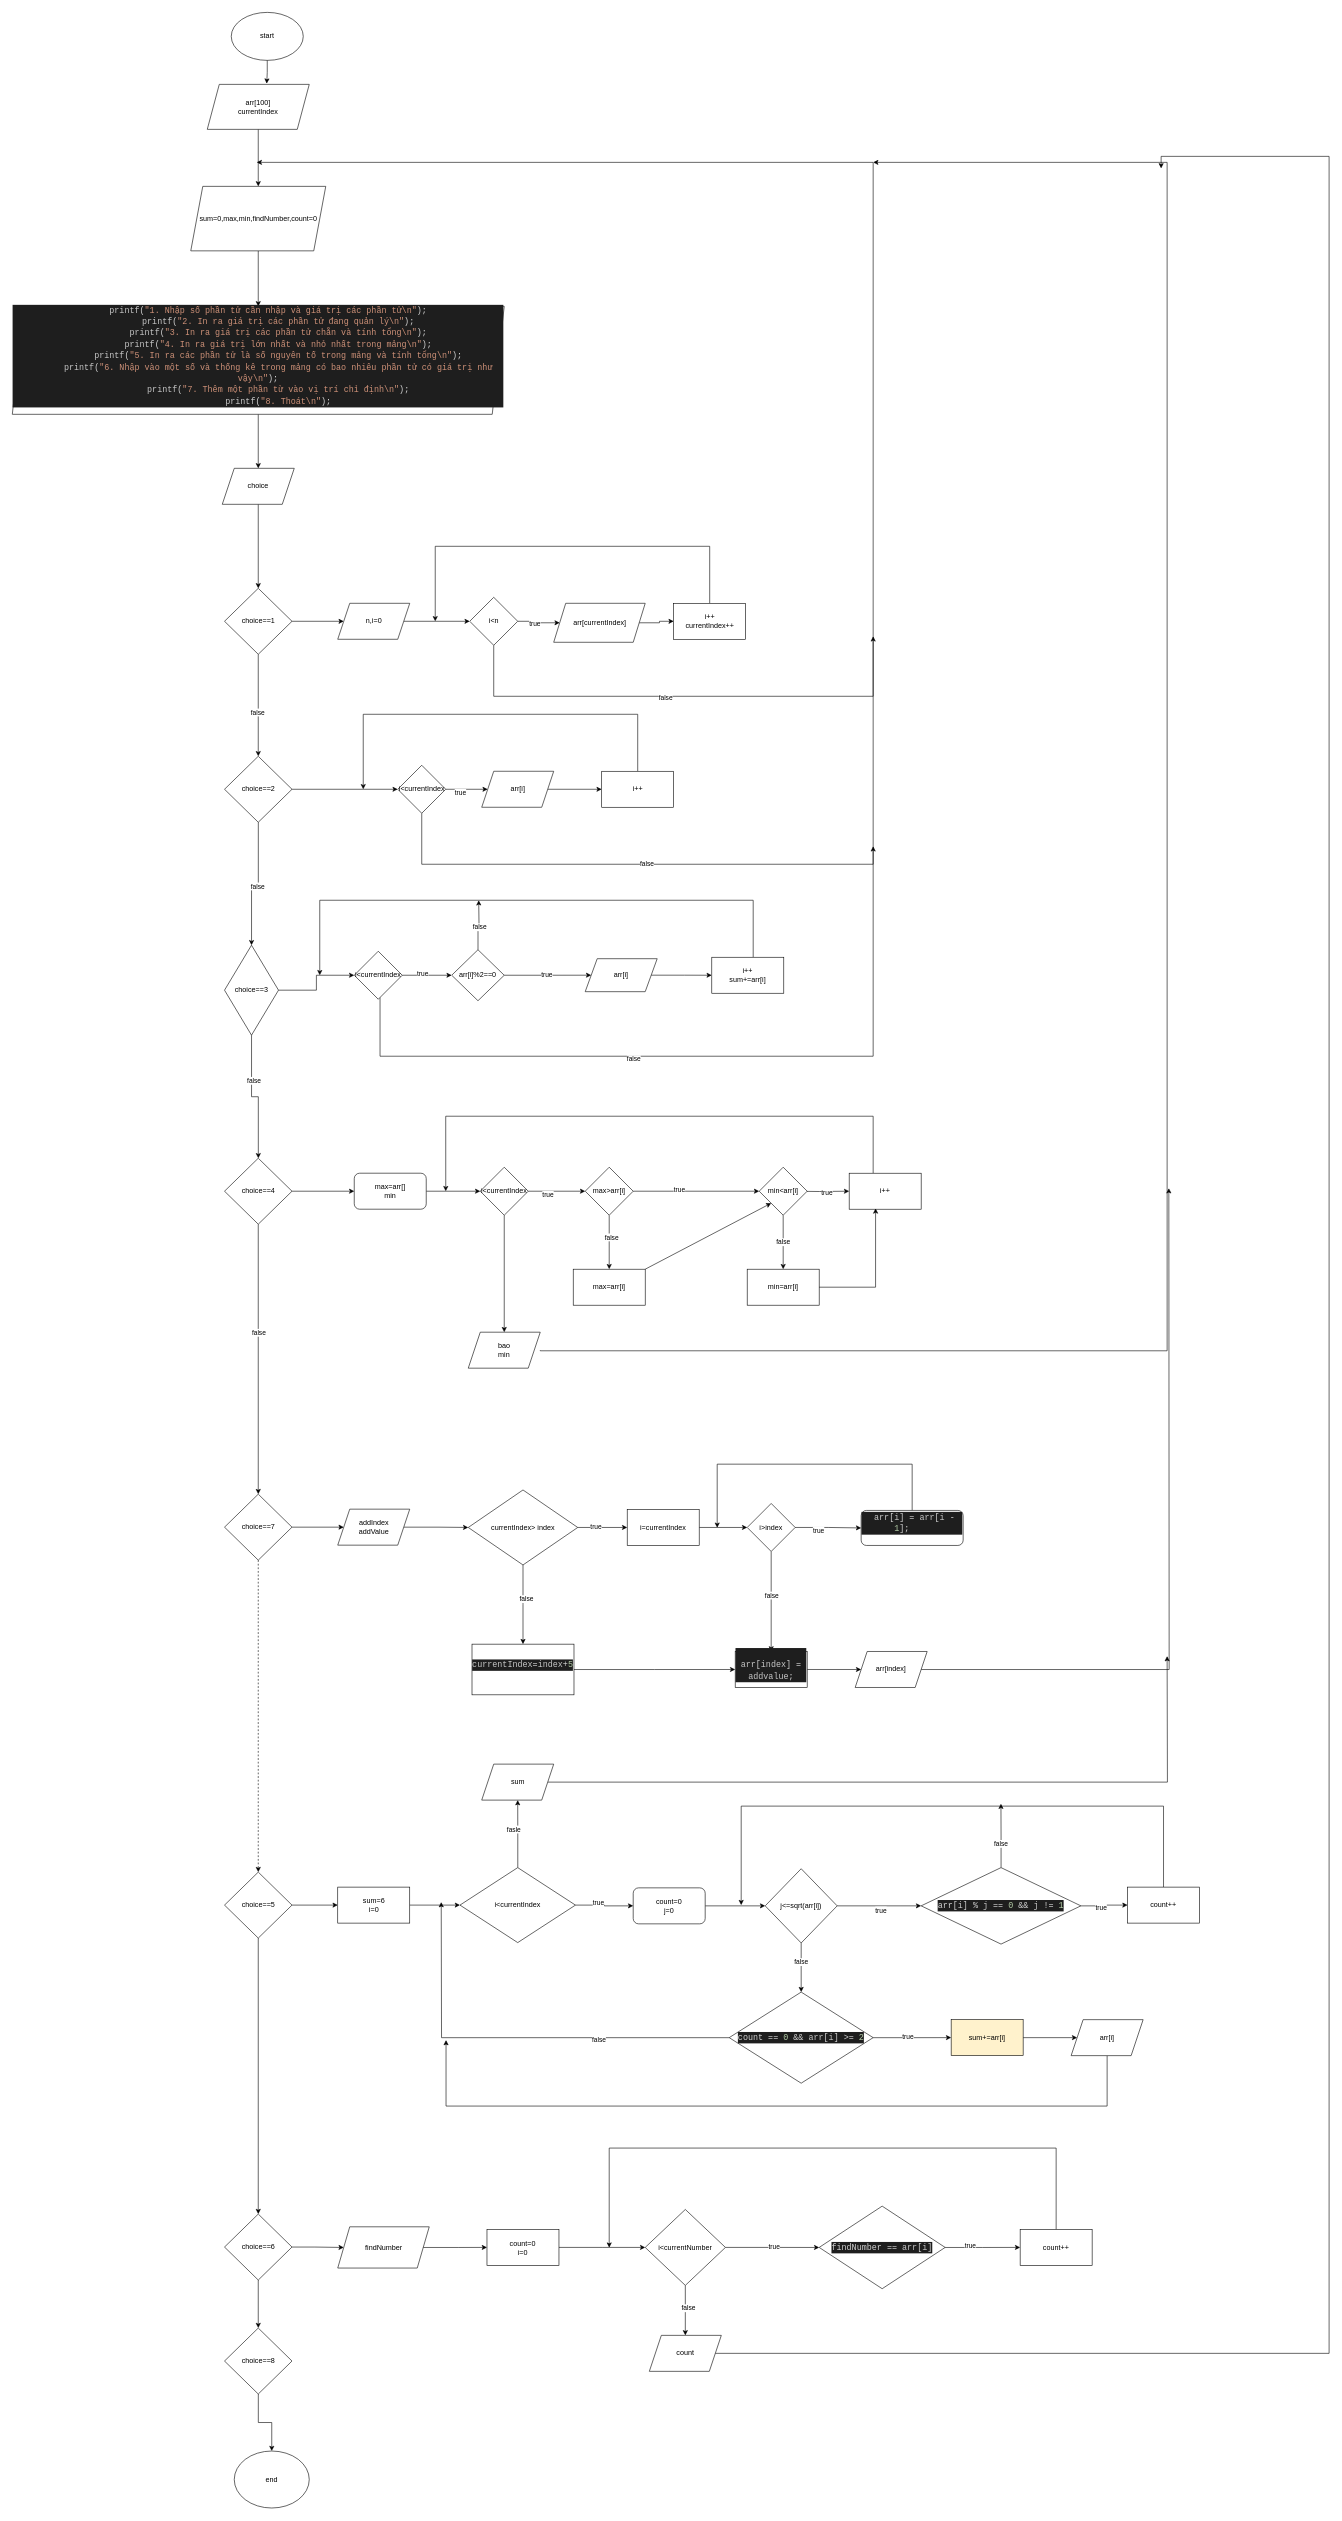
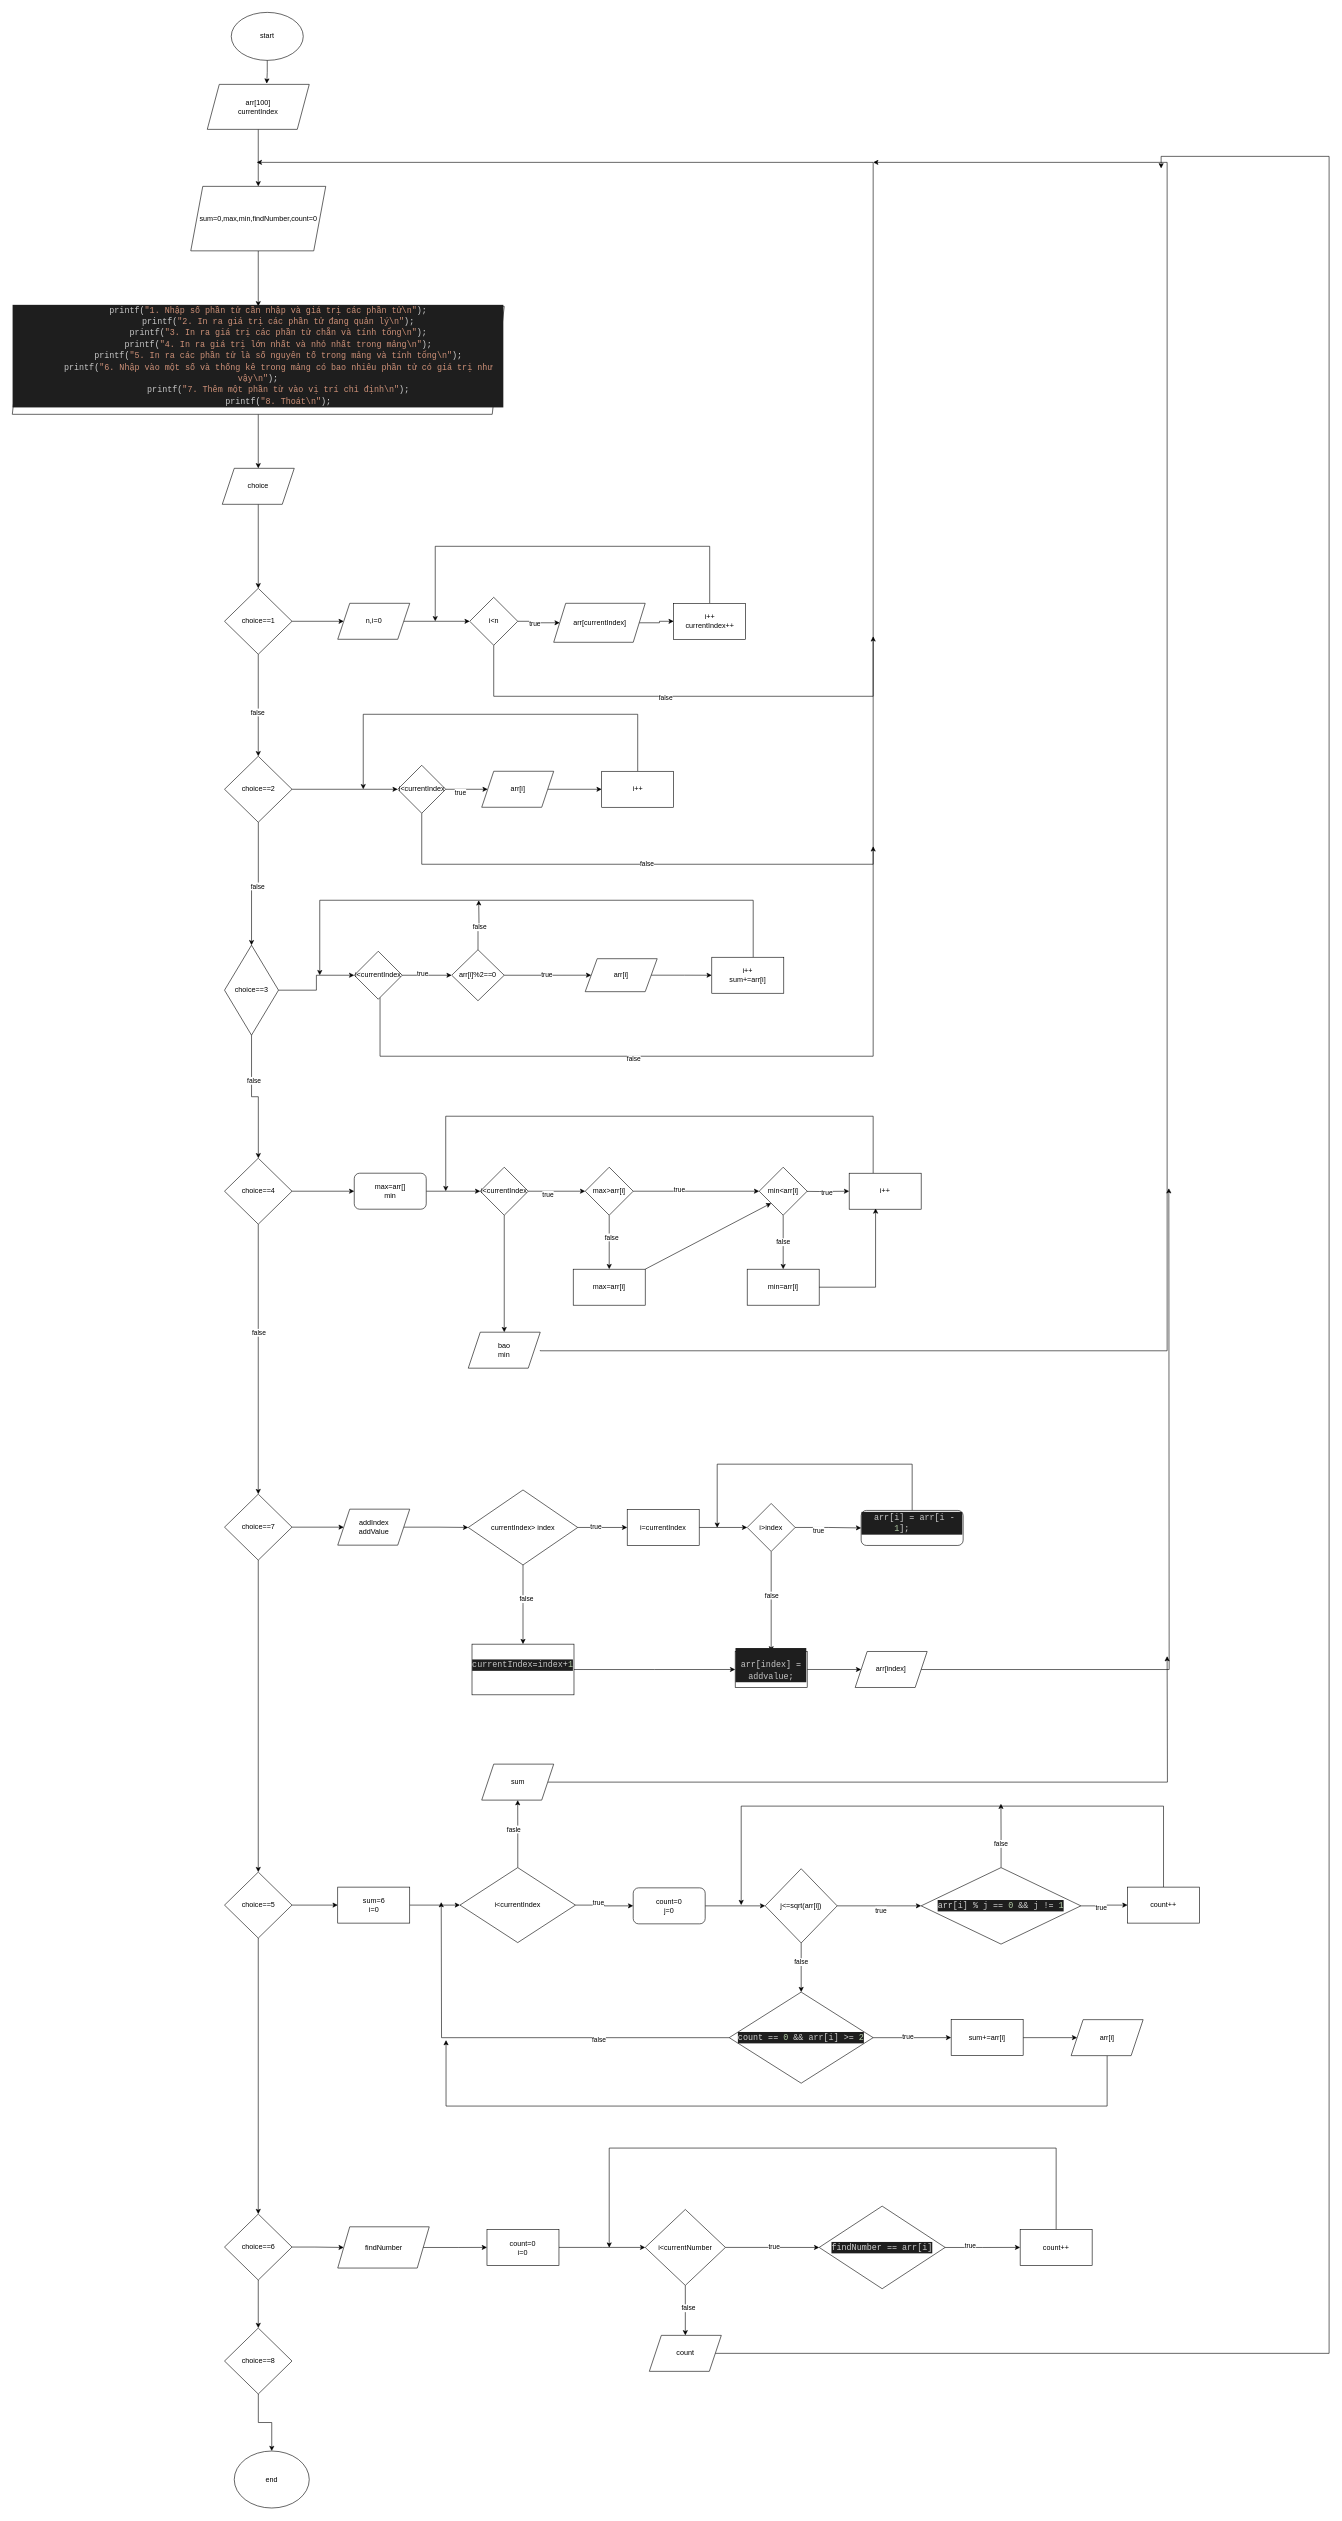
(523, 1670) -> (523, 1670)
(258, 1713) -> (258, 1713)
(987, 2038) -> (987, 2038)
